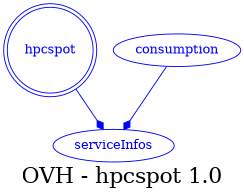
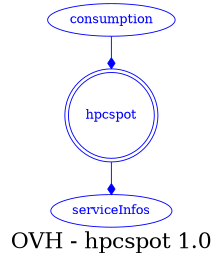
(148, 94) -> (111, 47)
